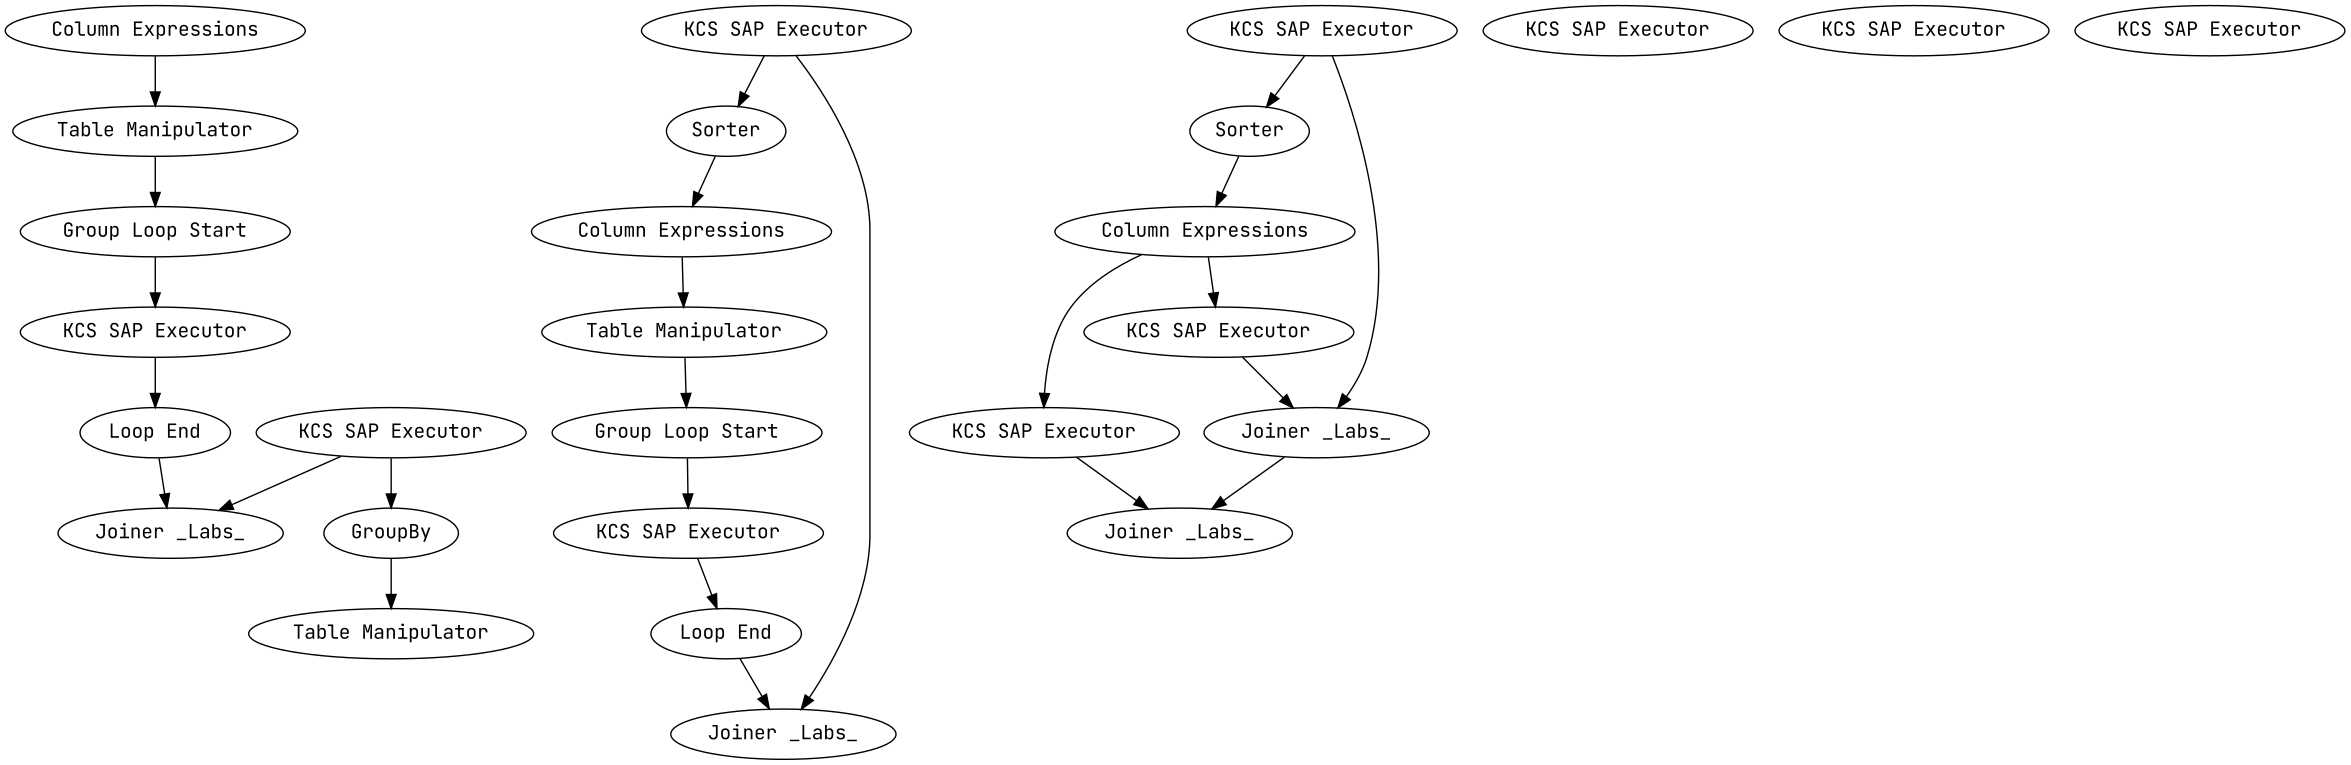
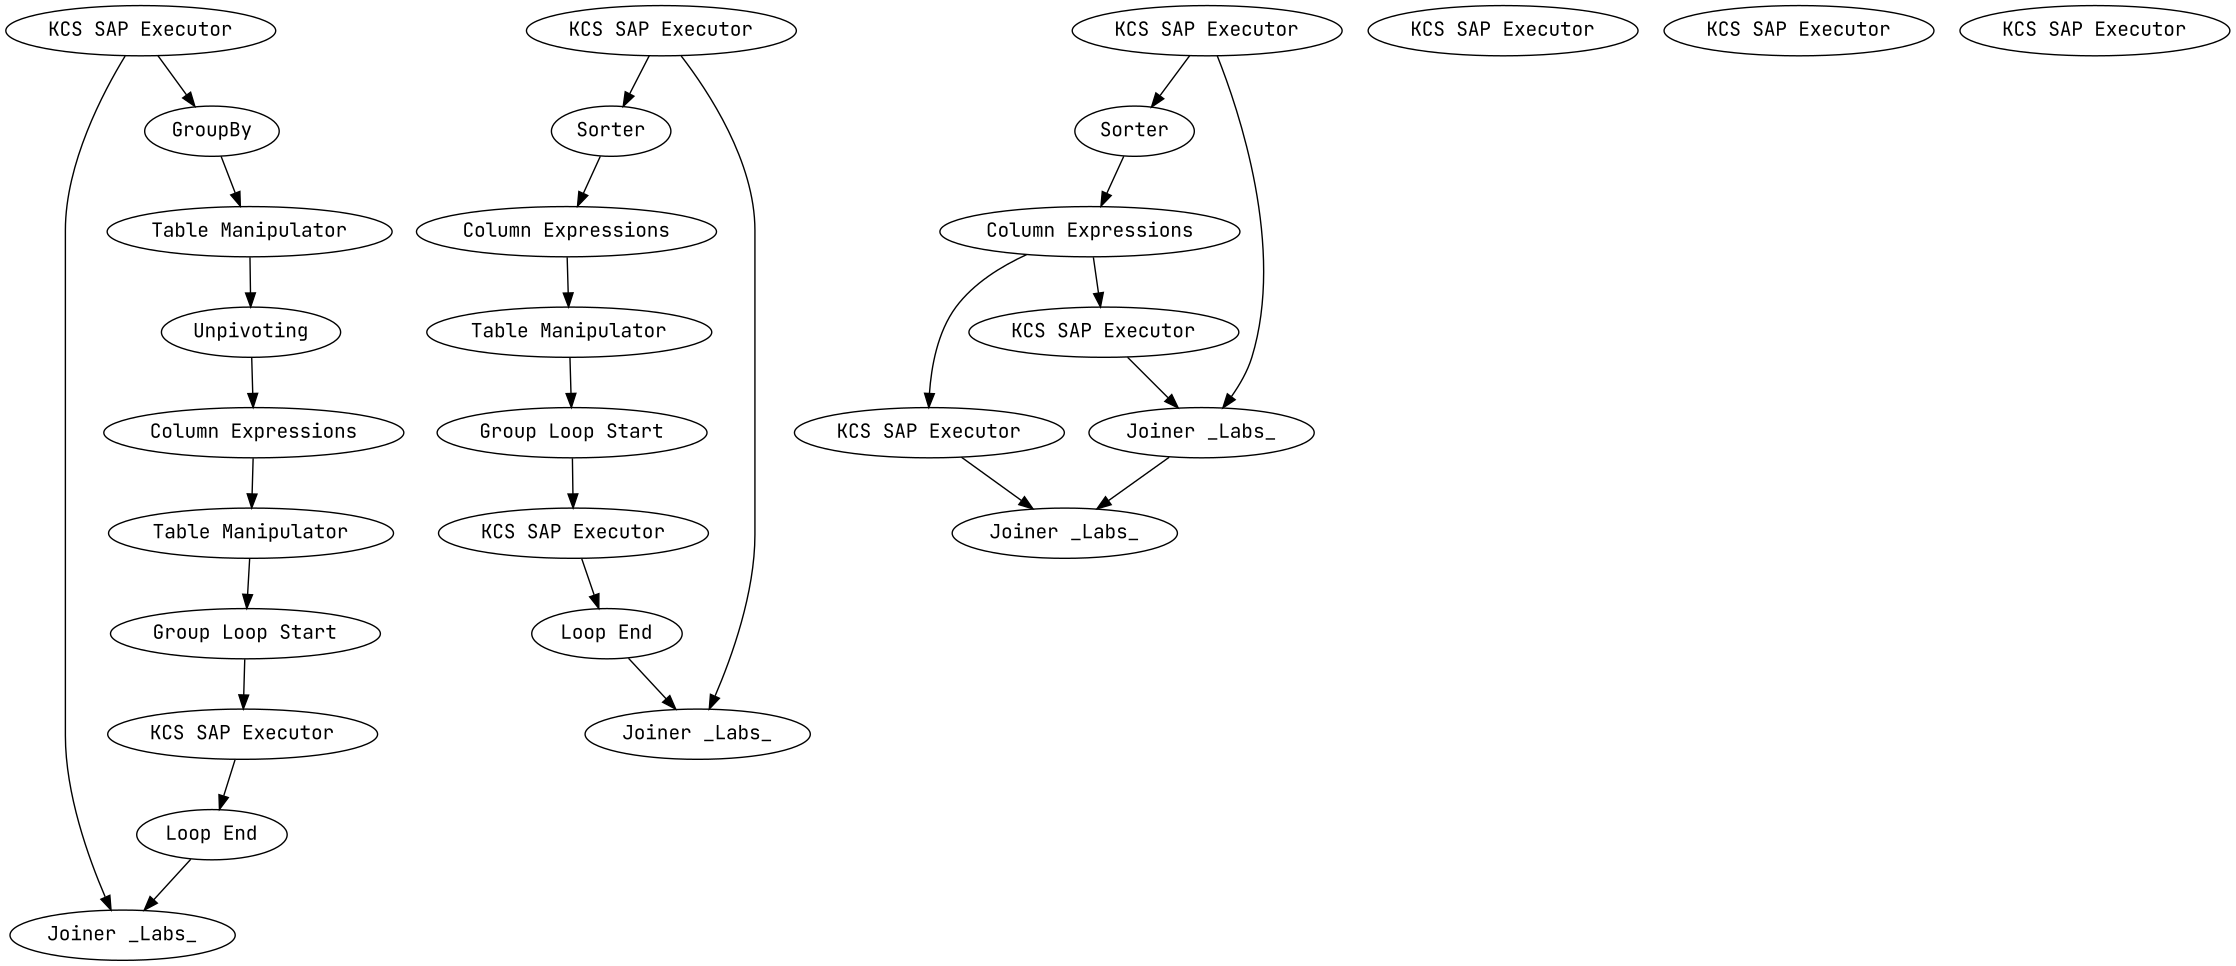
none -> (251, 332)
